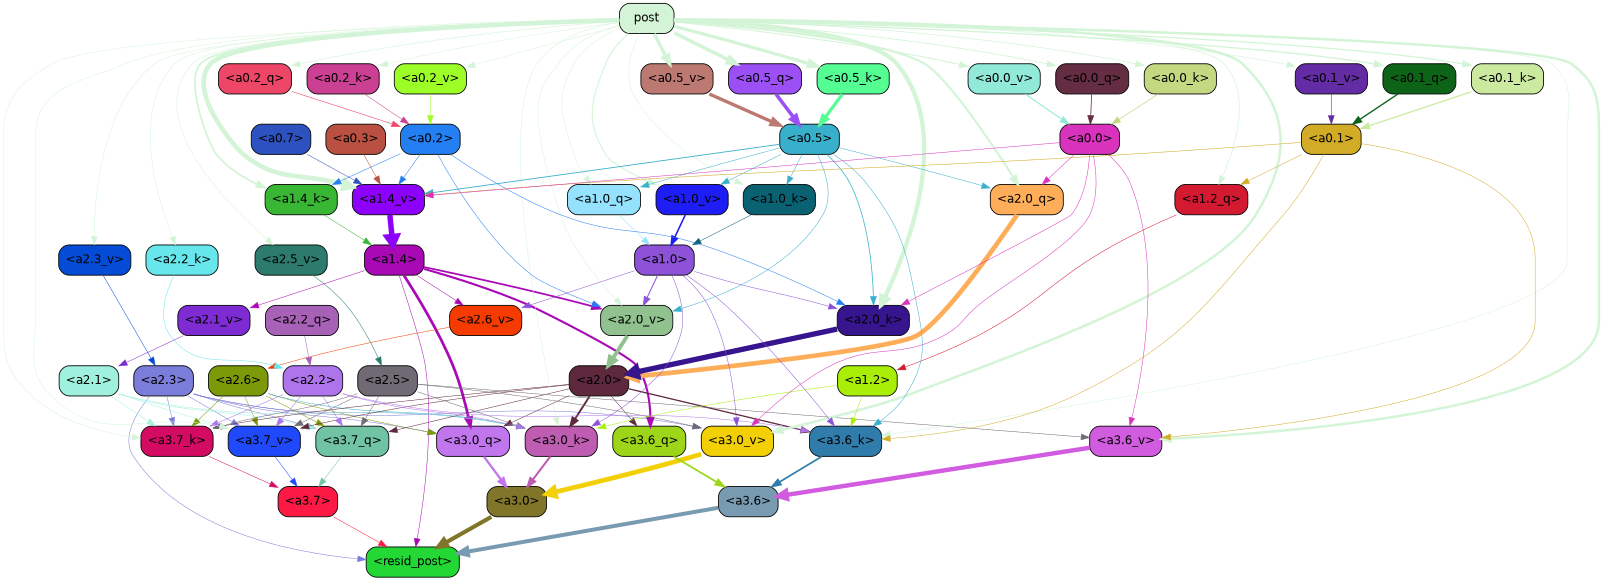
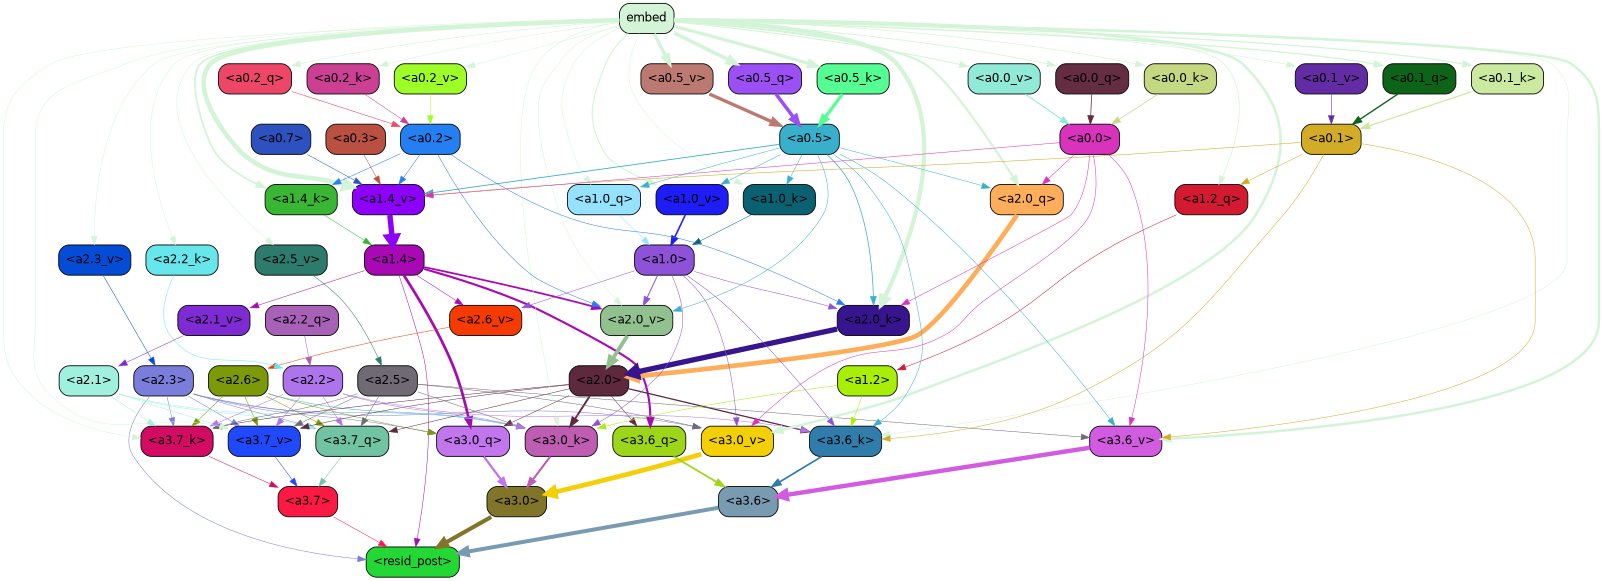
(647, 18) -> (647, 18)
none -> (986, 274)
